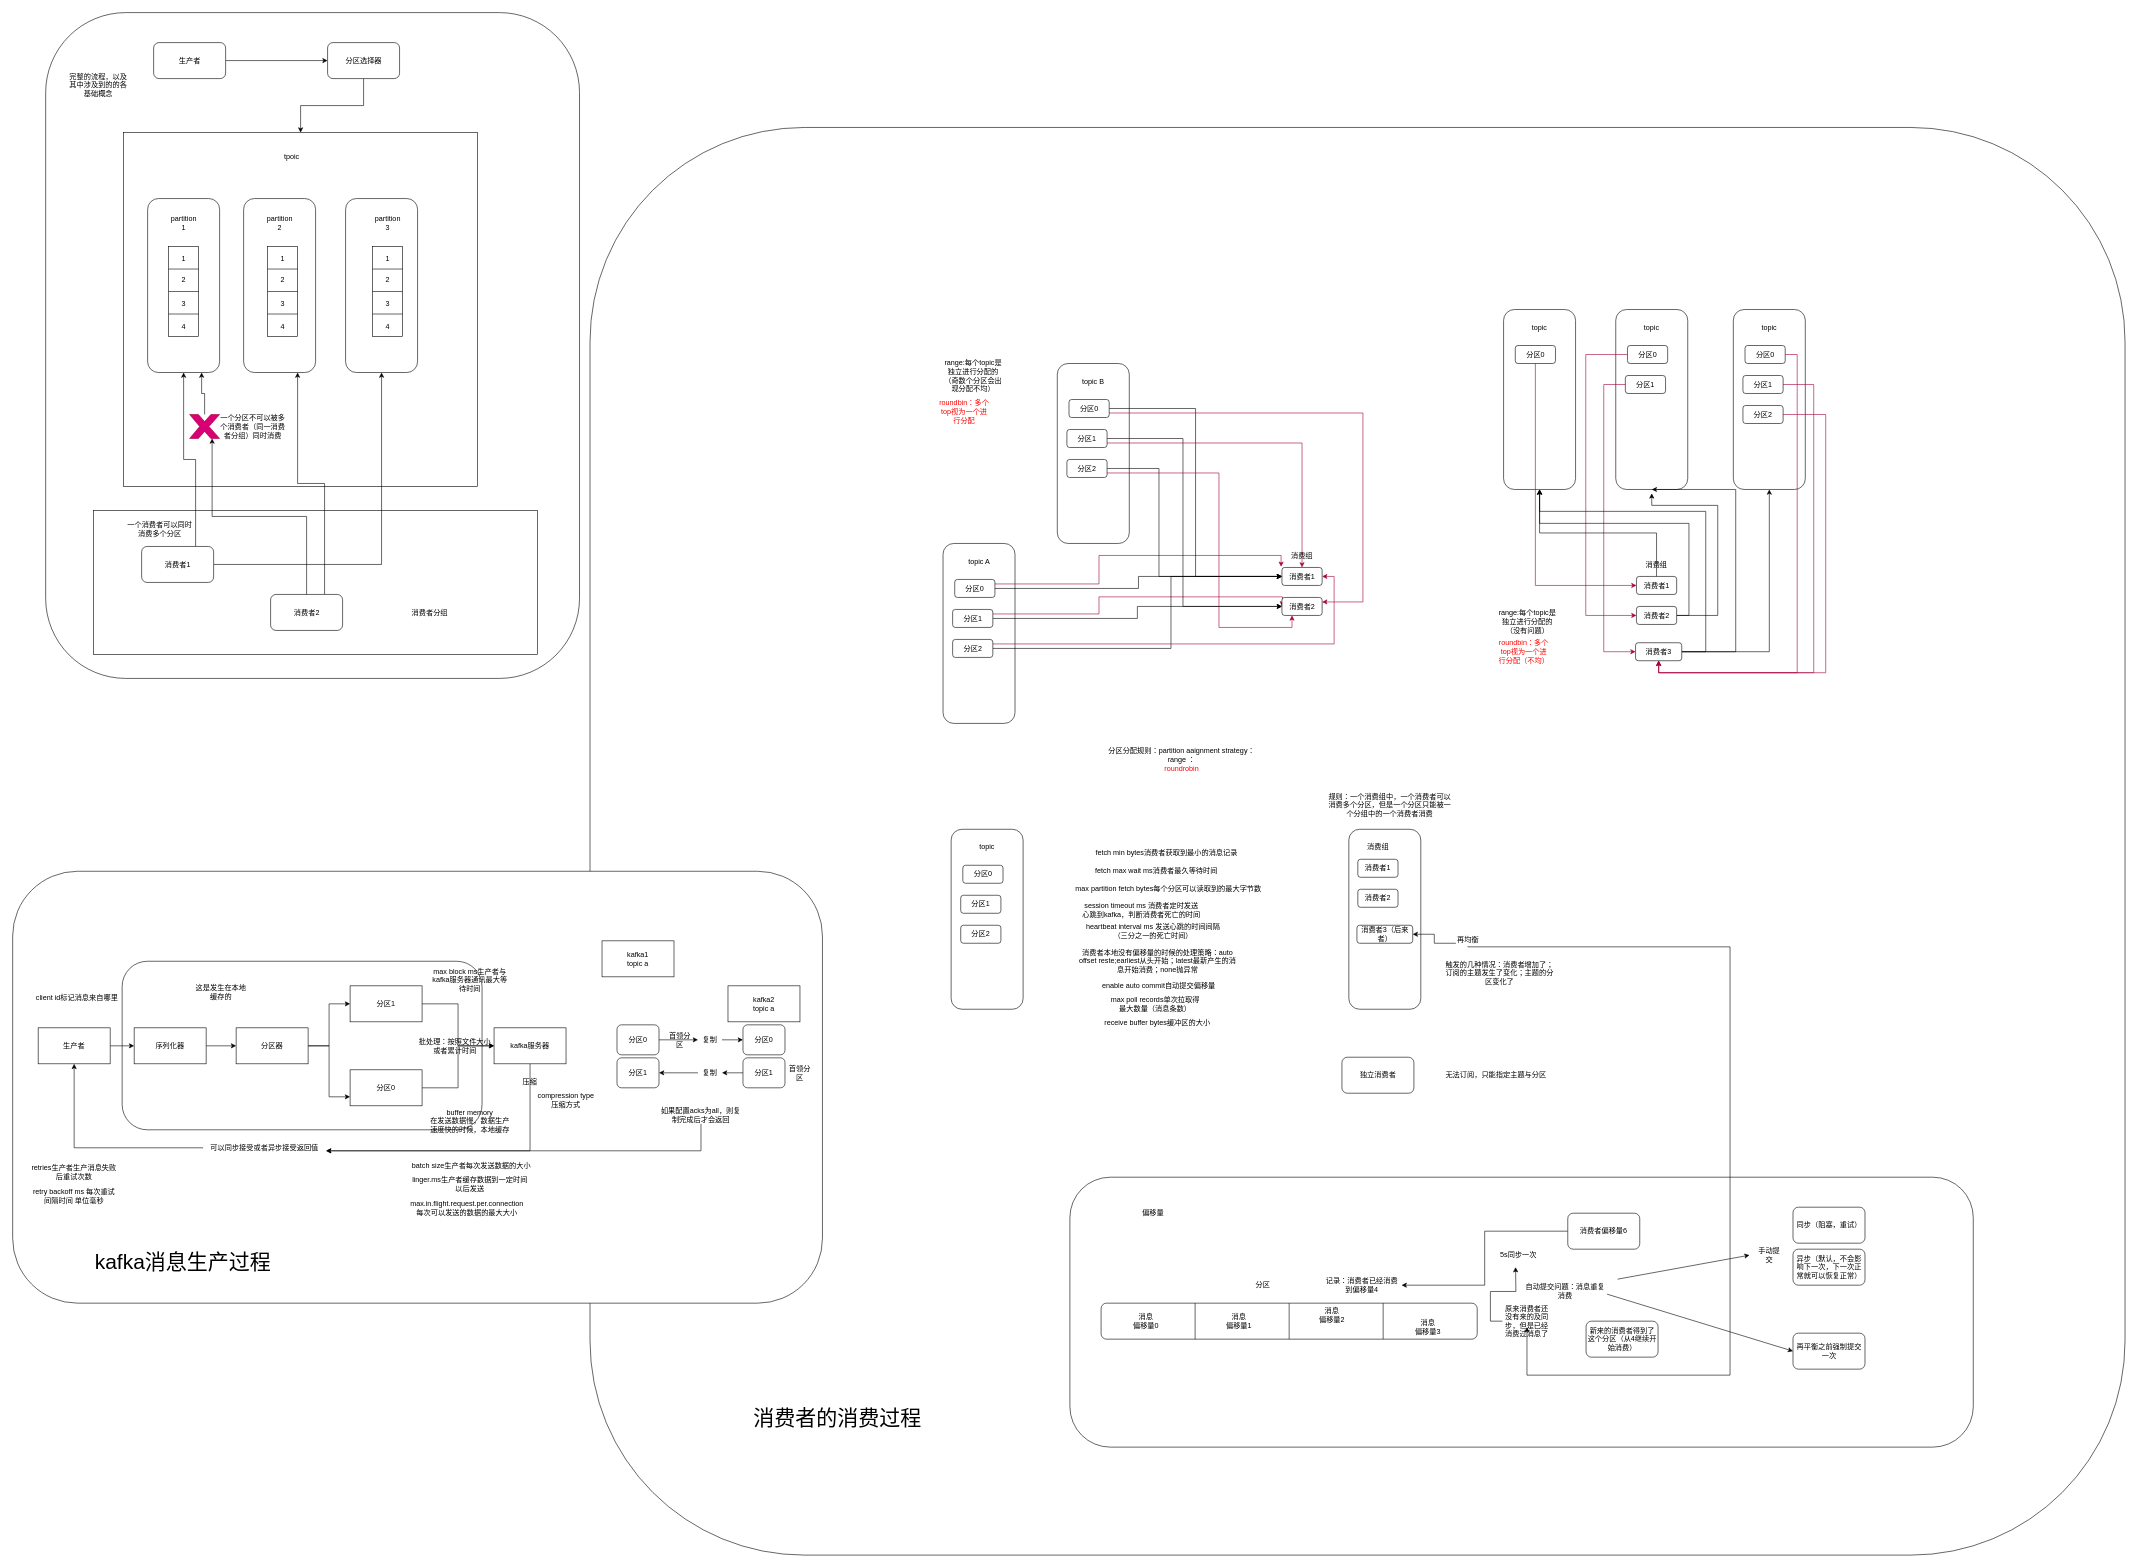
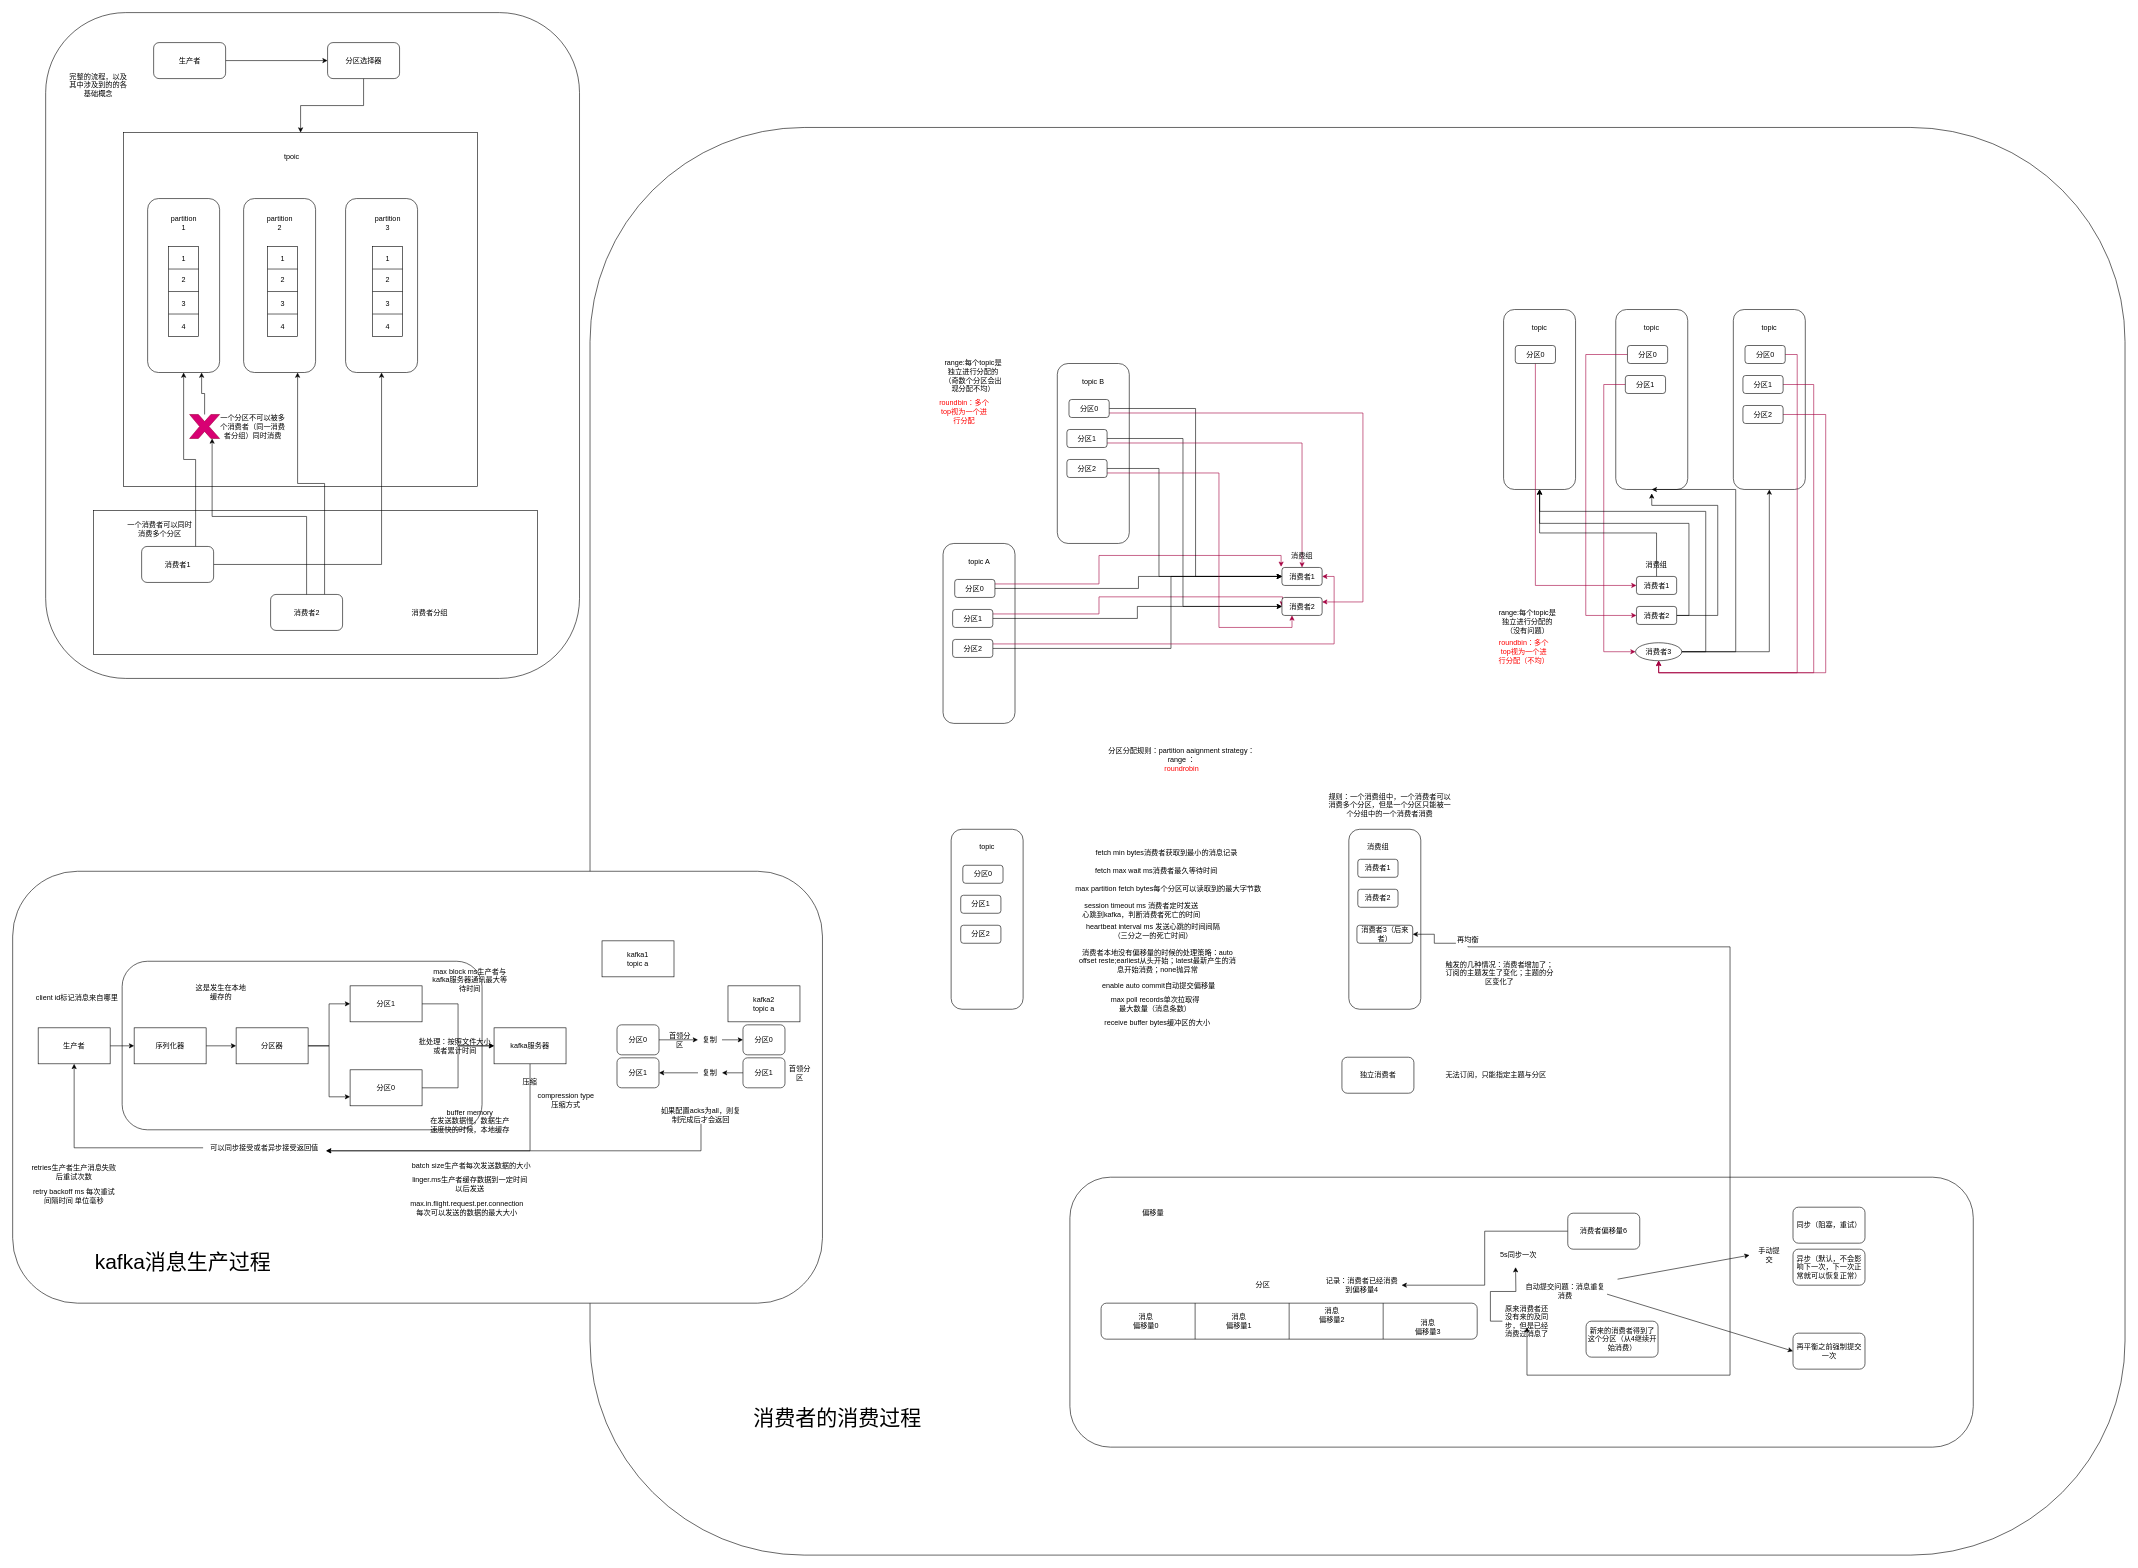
(1659, 652) -> (1659, 652)
